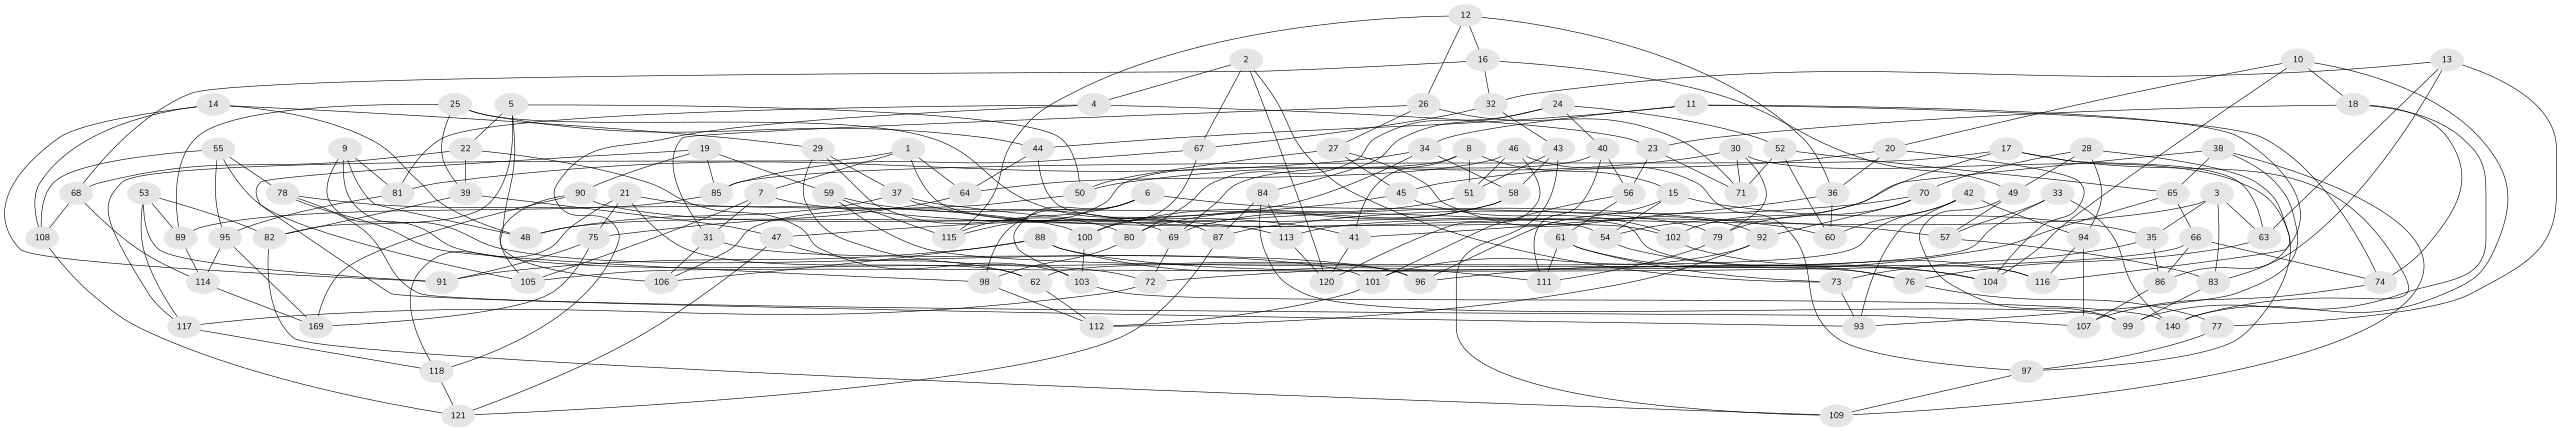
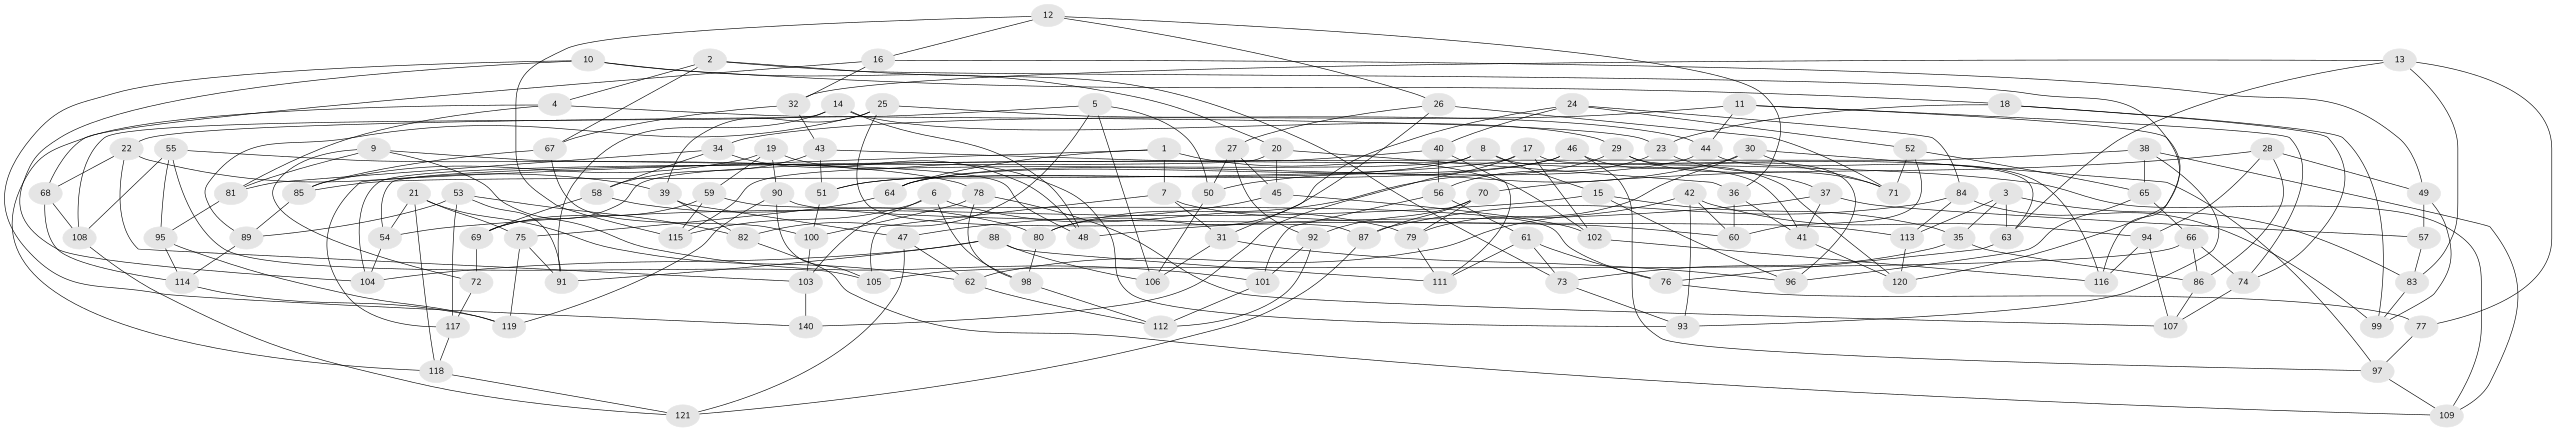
(2058, 193) -> none
(316, 327) -> (509, 327)
